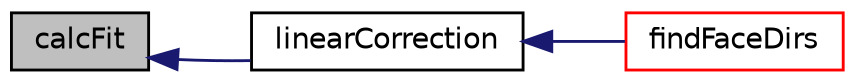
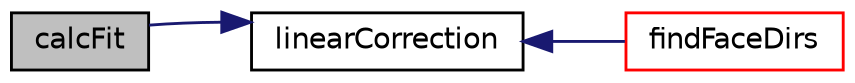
(214, 61) -> (185, 23)
